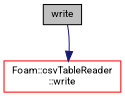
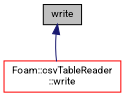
(69, 38) -> (56, 48)
